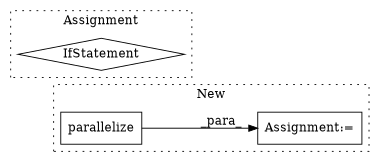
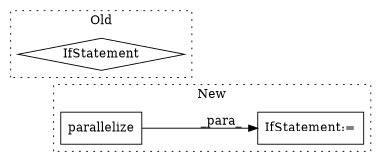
(101, 21) -> (101, 21)
(310, 128) -> (311, 128)
